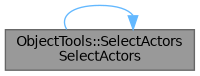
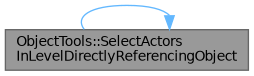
(100, 50) -> (127, 50)
